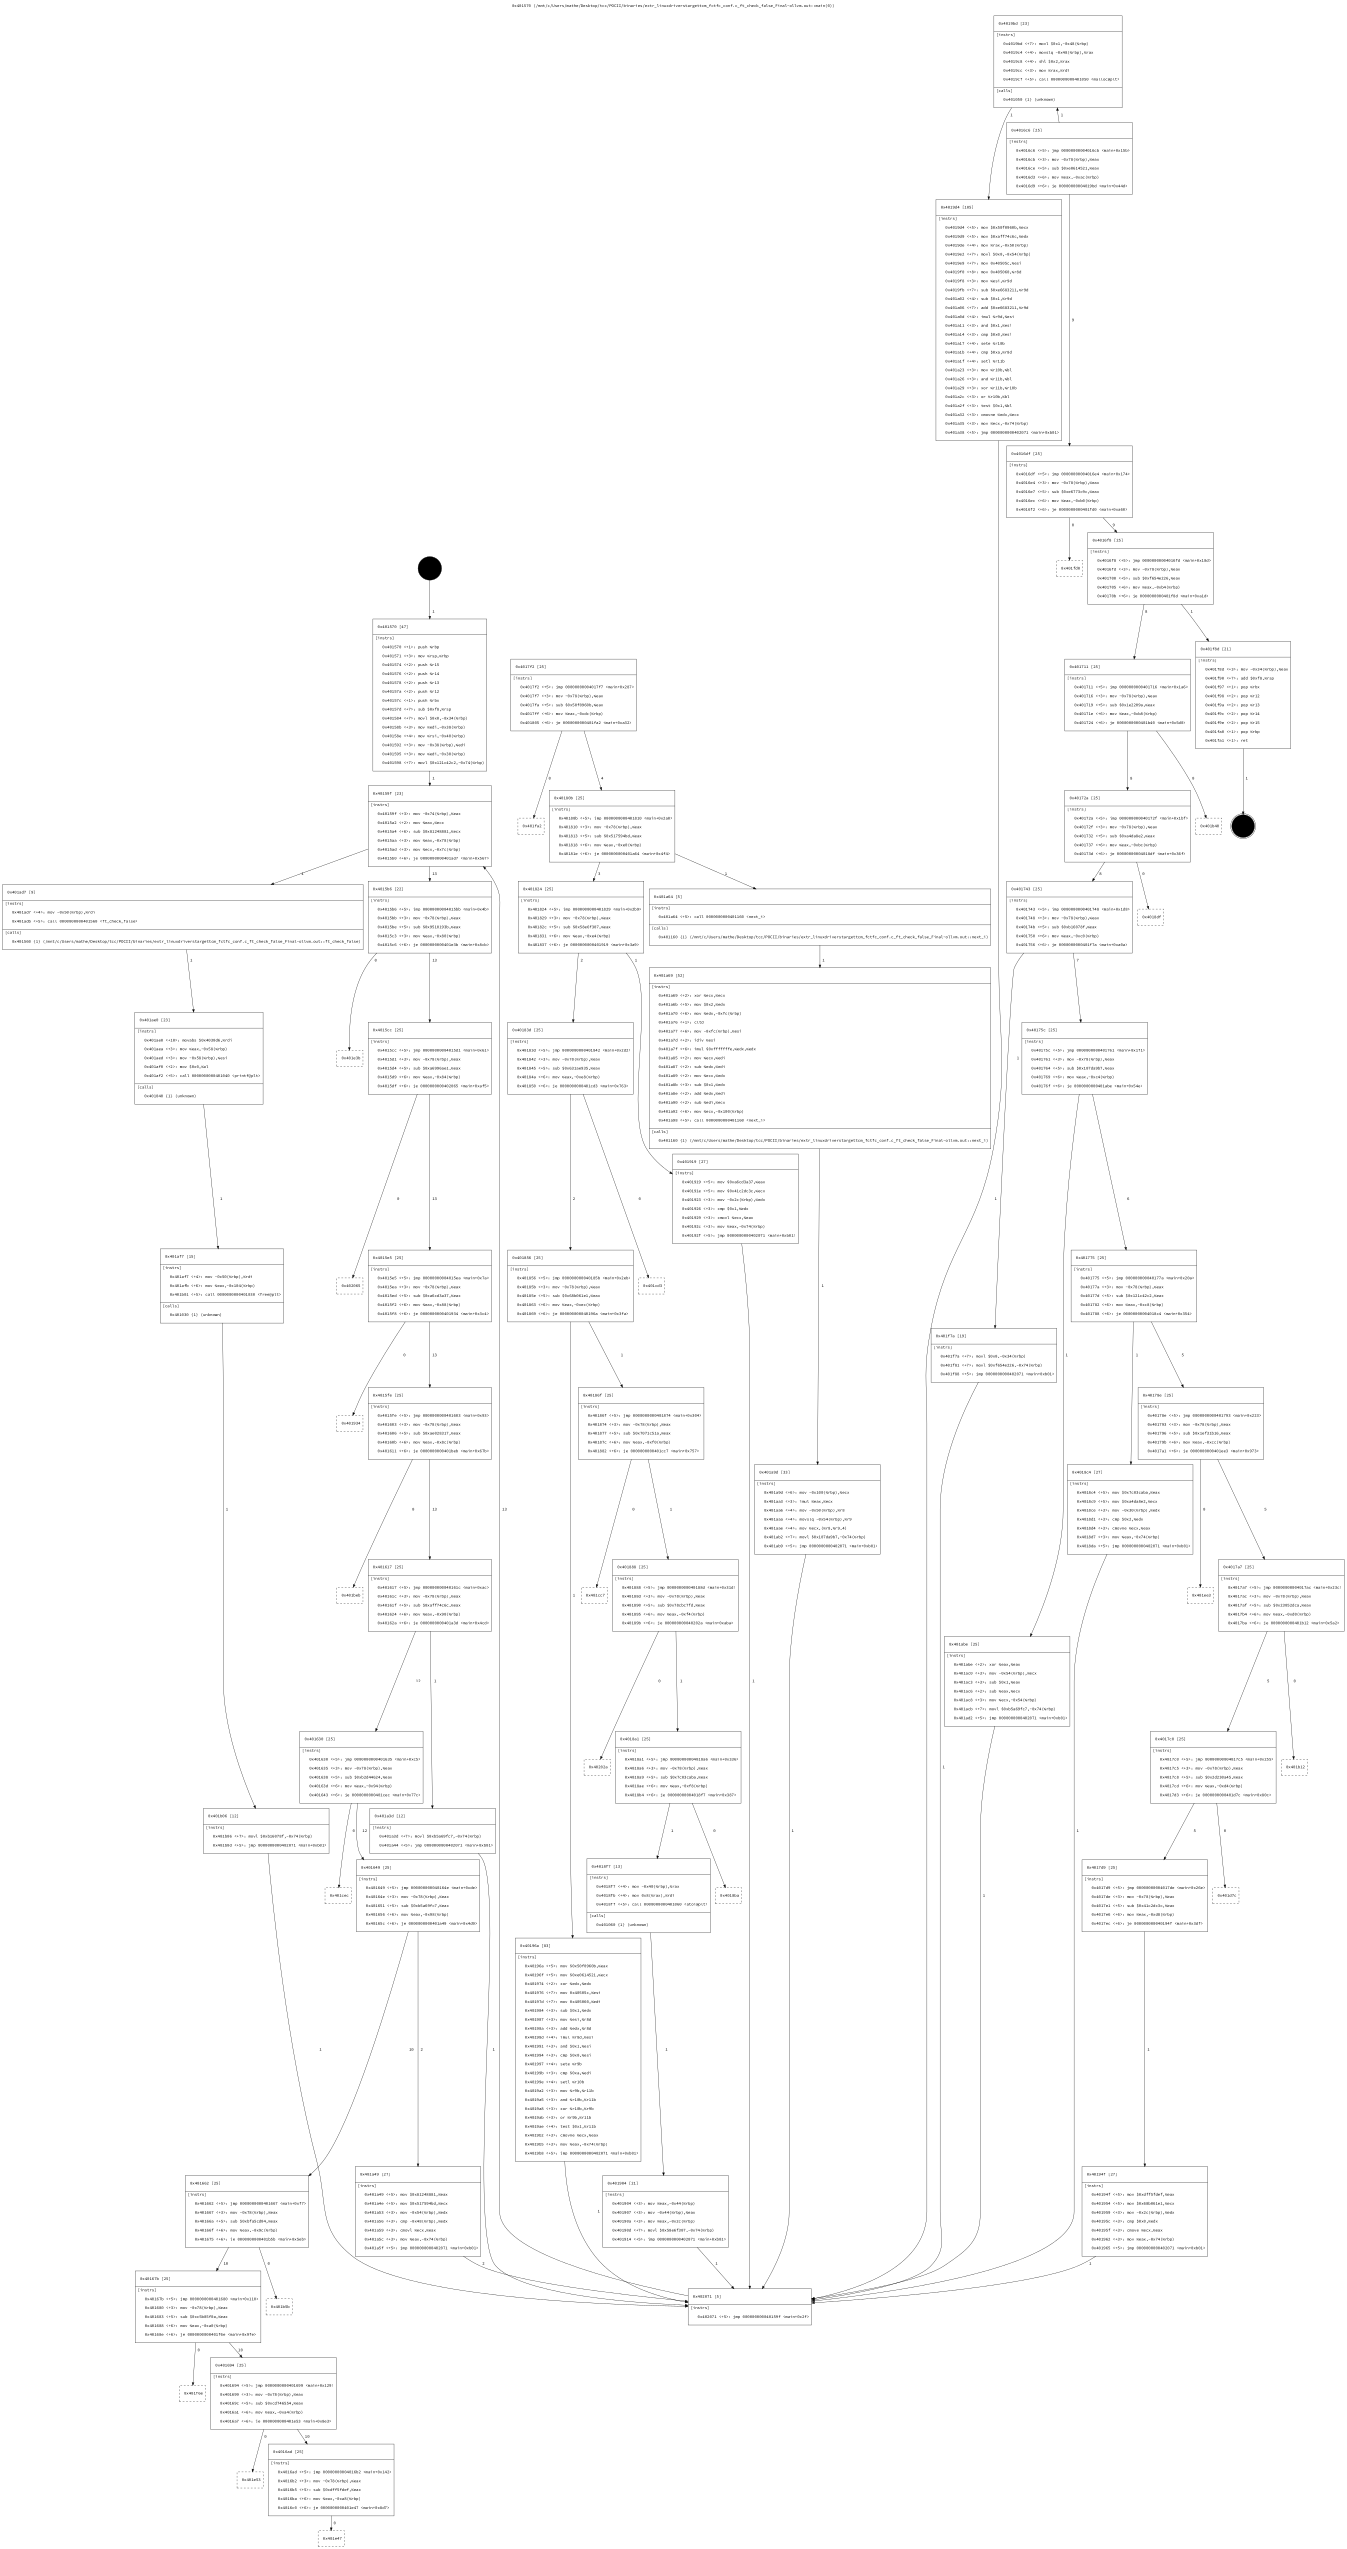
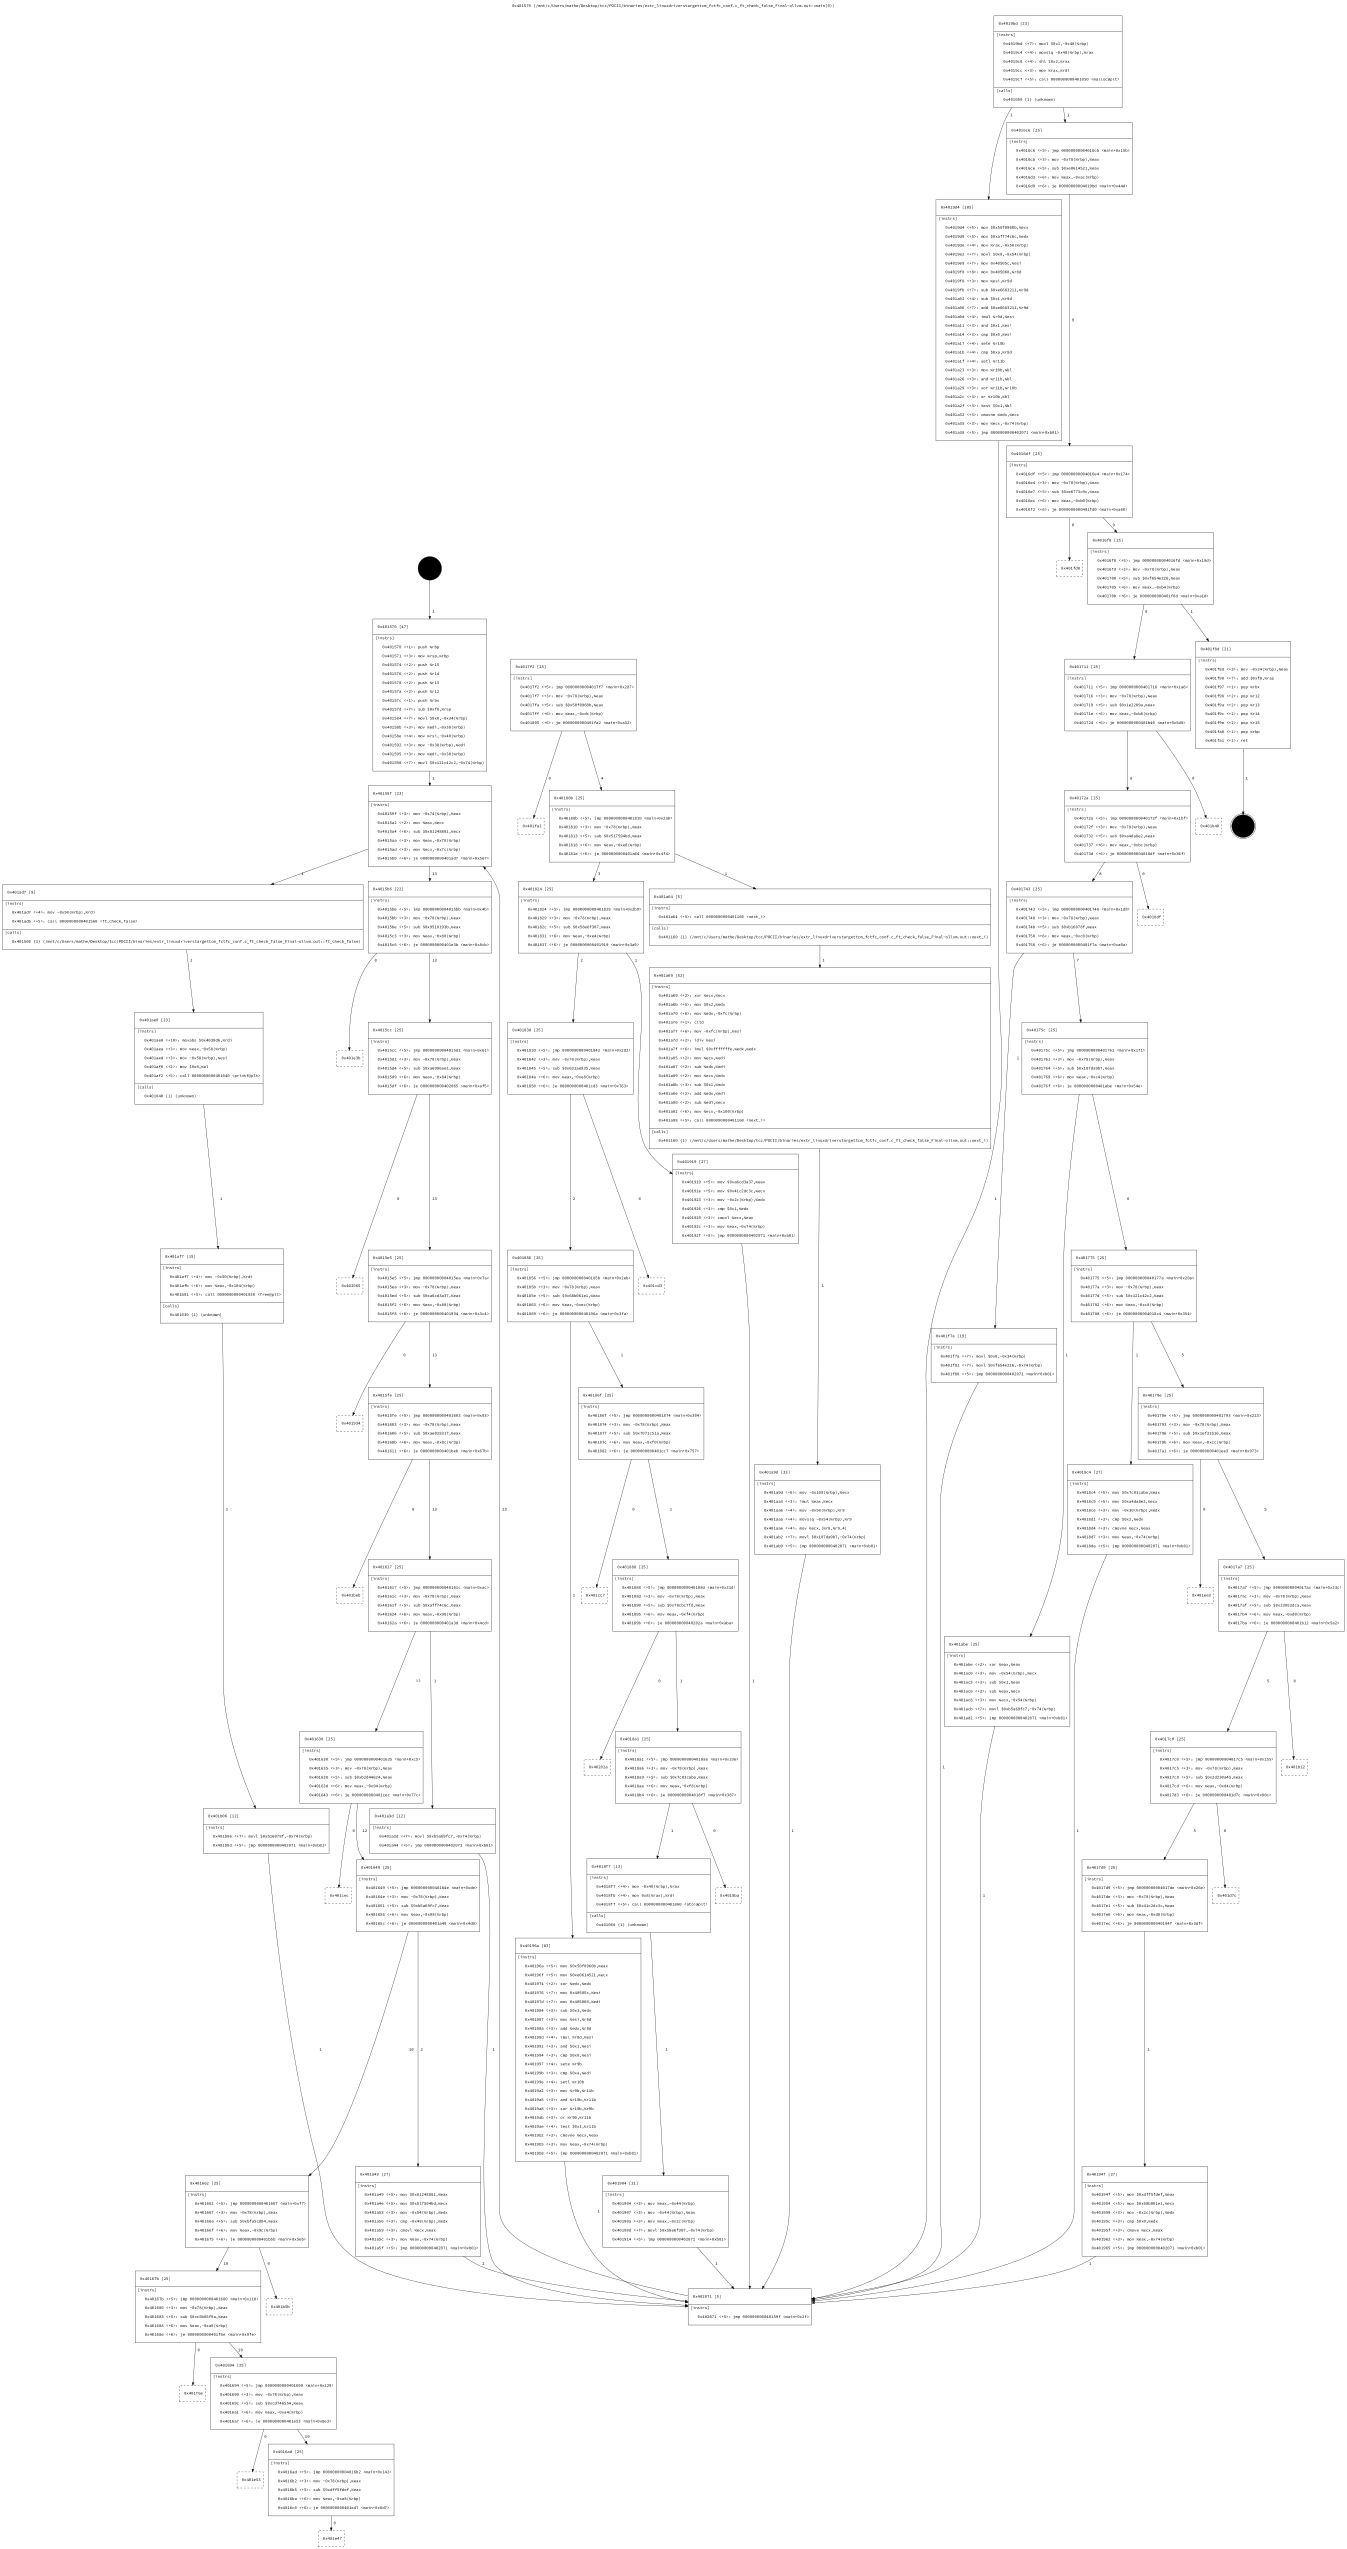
(1058, 117) -> (1064, 114)
